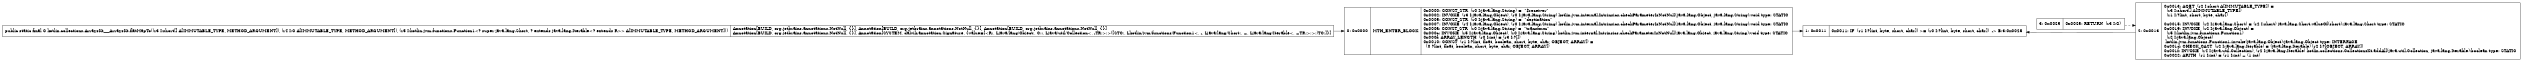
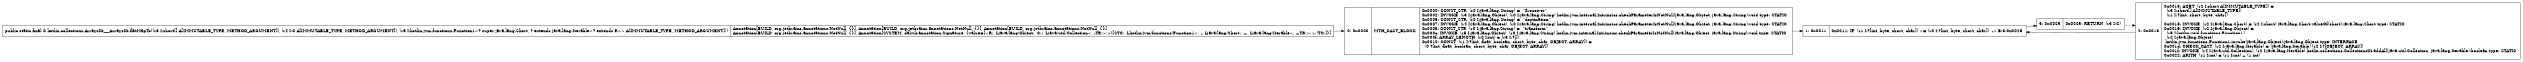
none -> (2030, 26)
(1396, 31) -> (1395, 31)
(2204, 33) -> (2204, 33)
